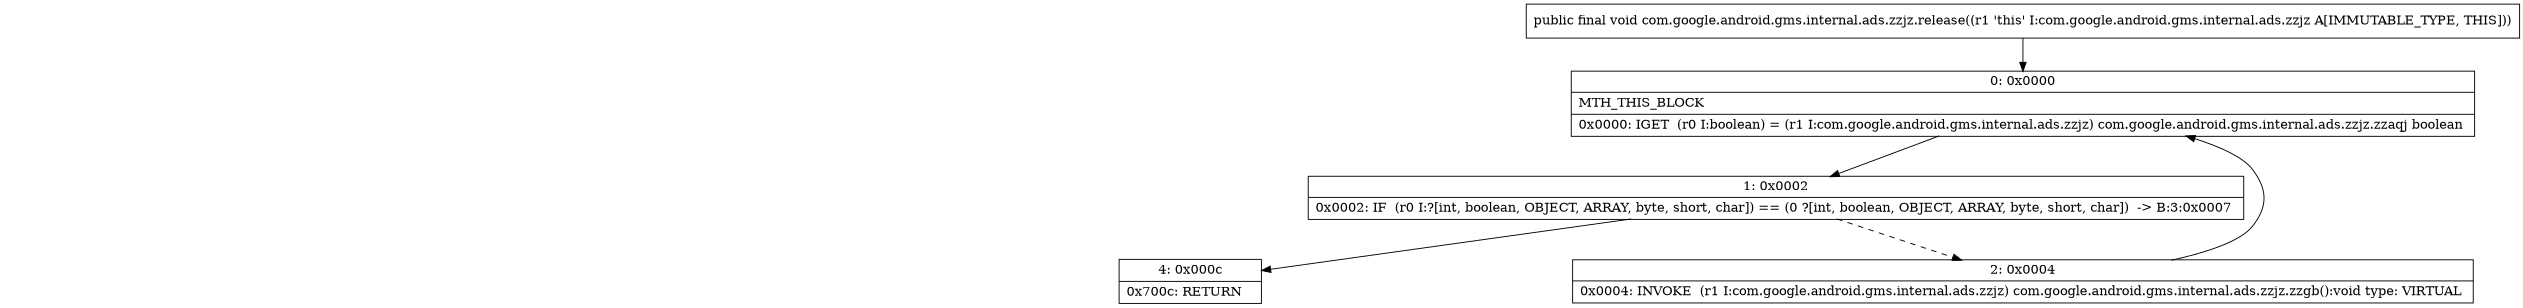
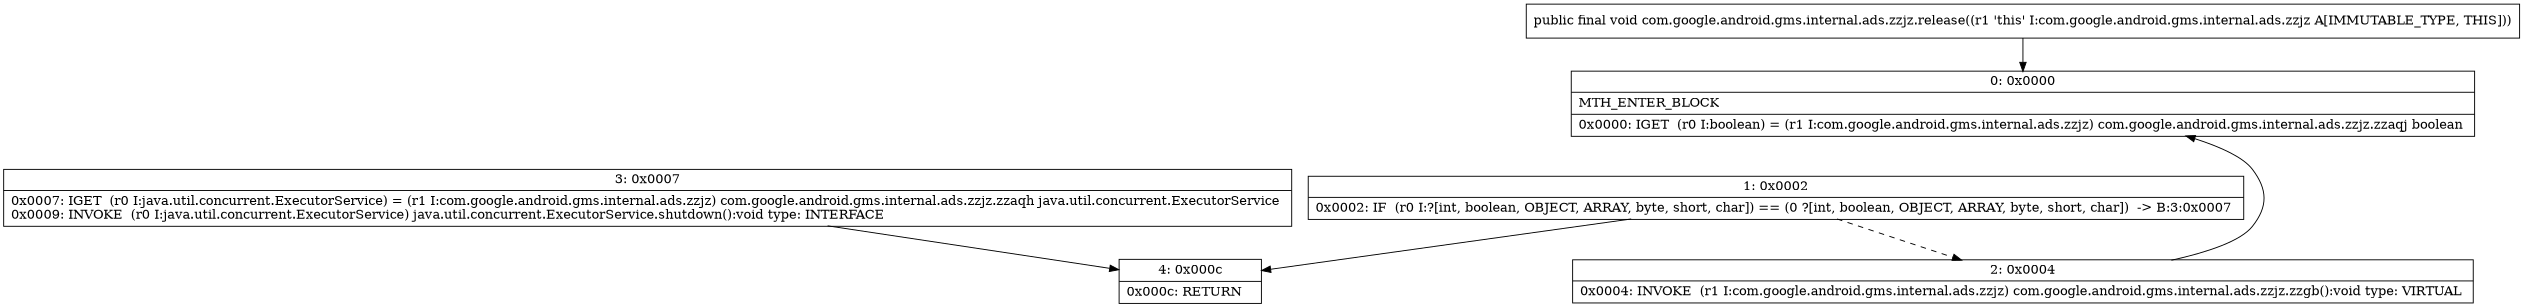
(1641, 103) -> (1649, 103)
(1889, 155) -> none
none -> (648, 198)
(1190, 292) -> (1190, 292)
